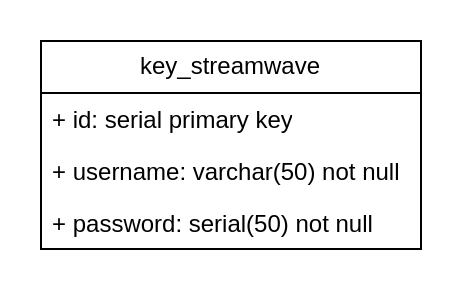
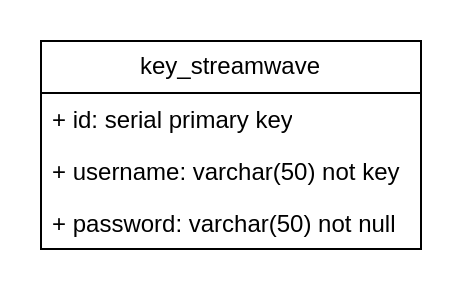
(233, 188) -> (233, 188)
(233, 240) -> (233, 240)
